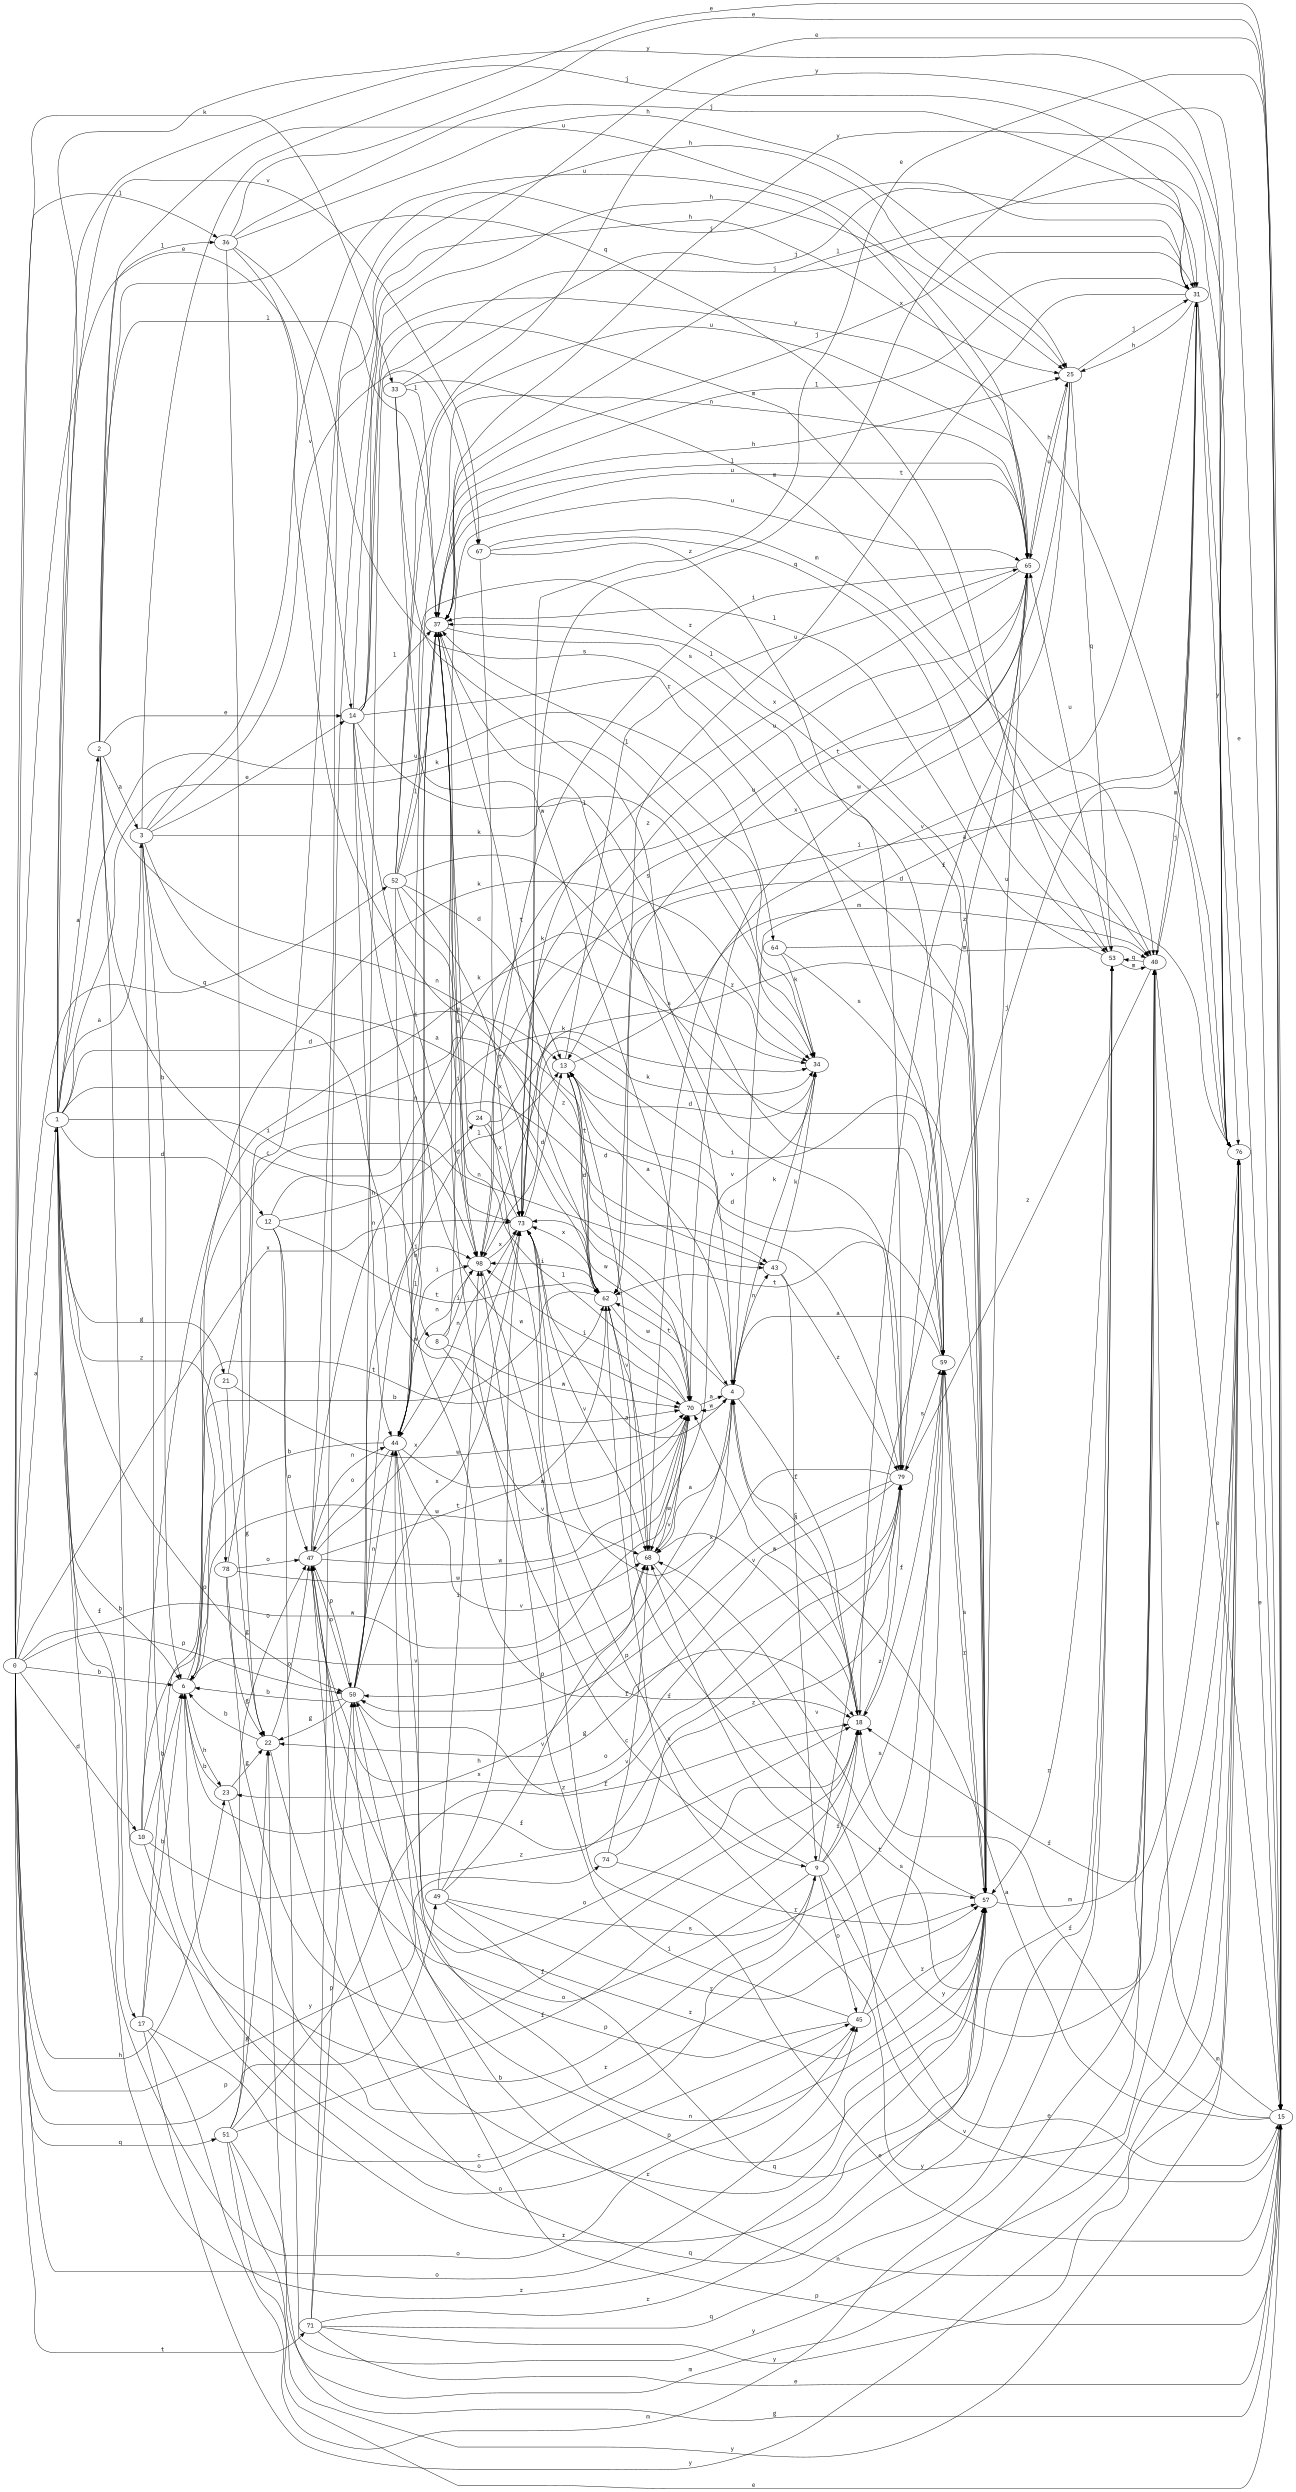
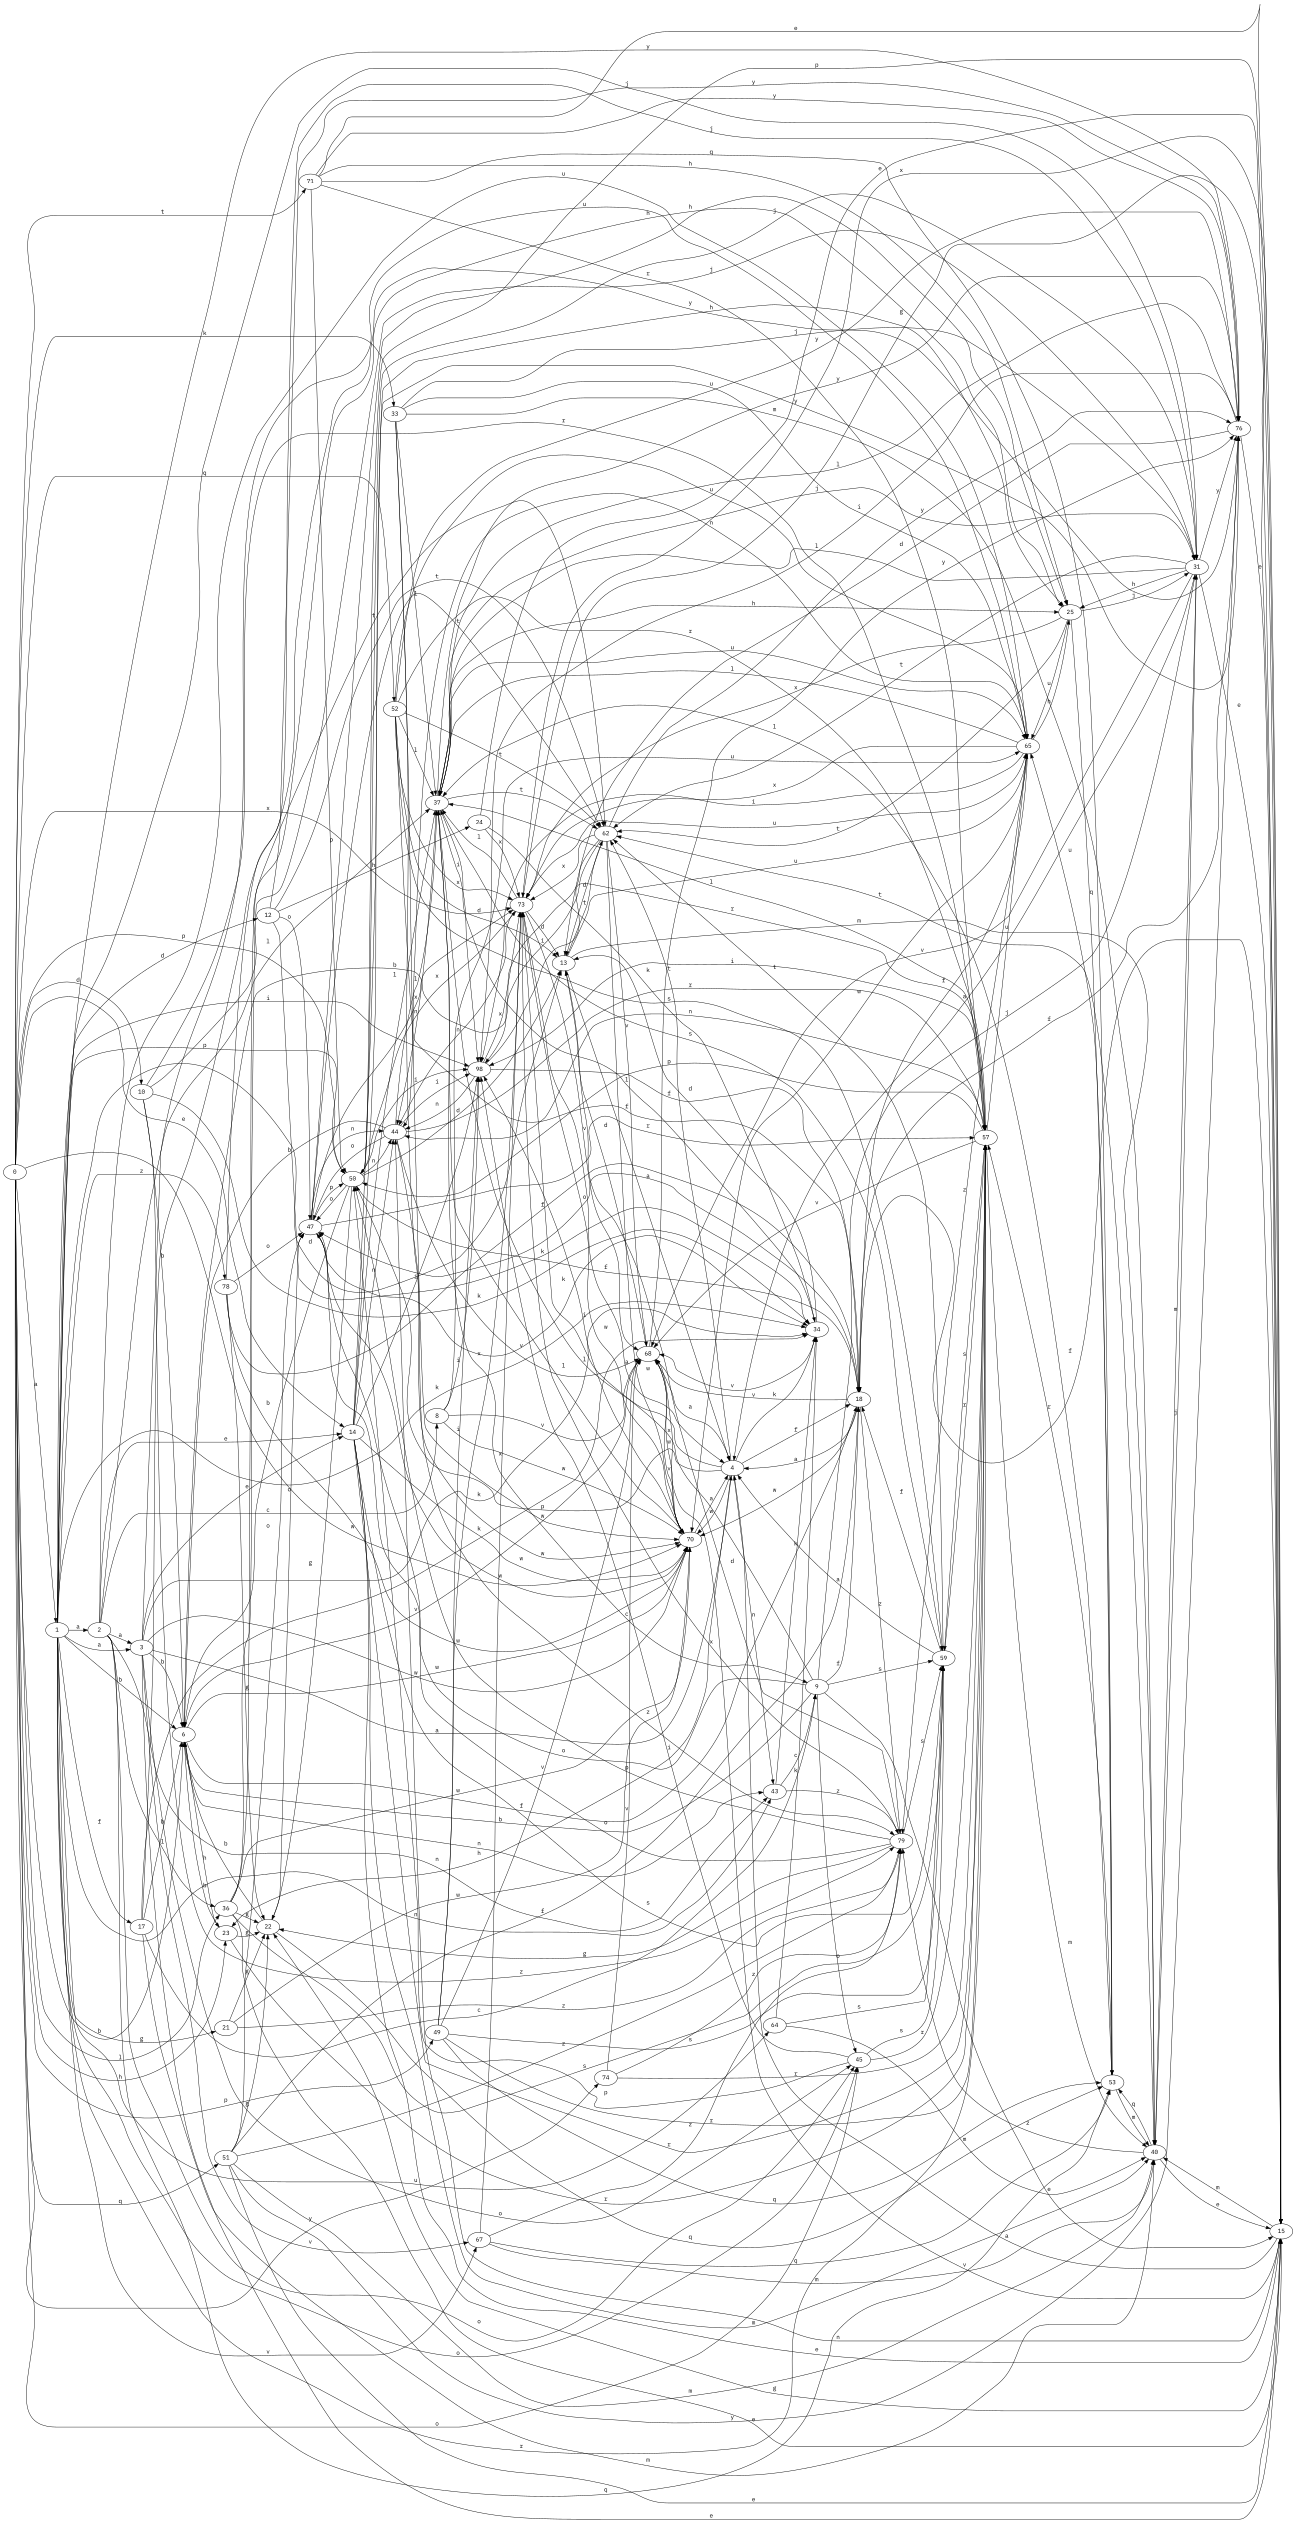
(901, 162) -> (901, 312)
(713, 821) -> (768, 429)
